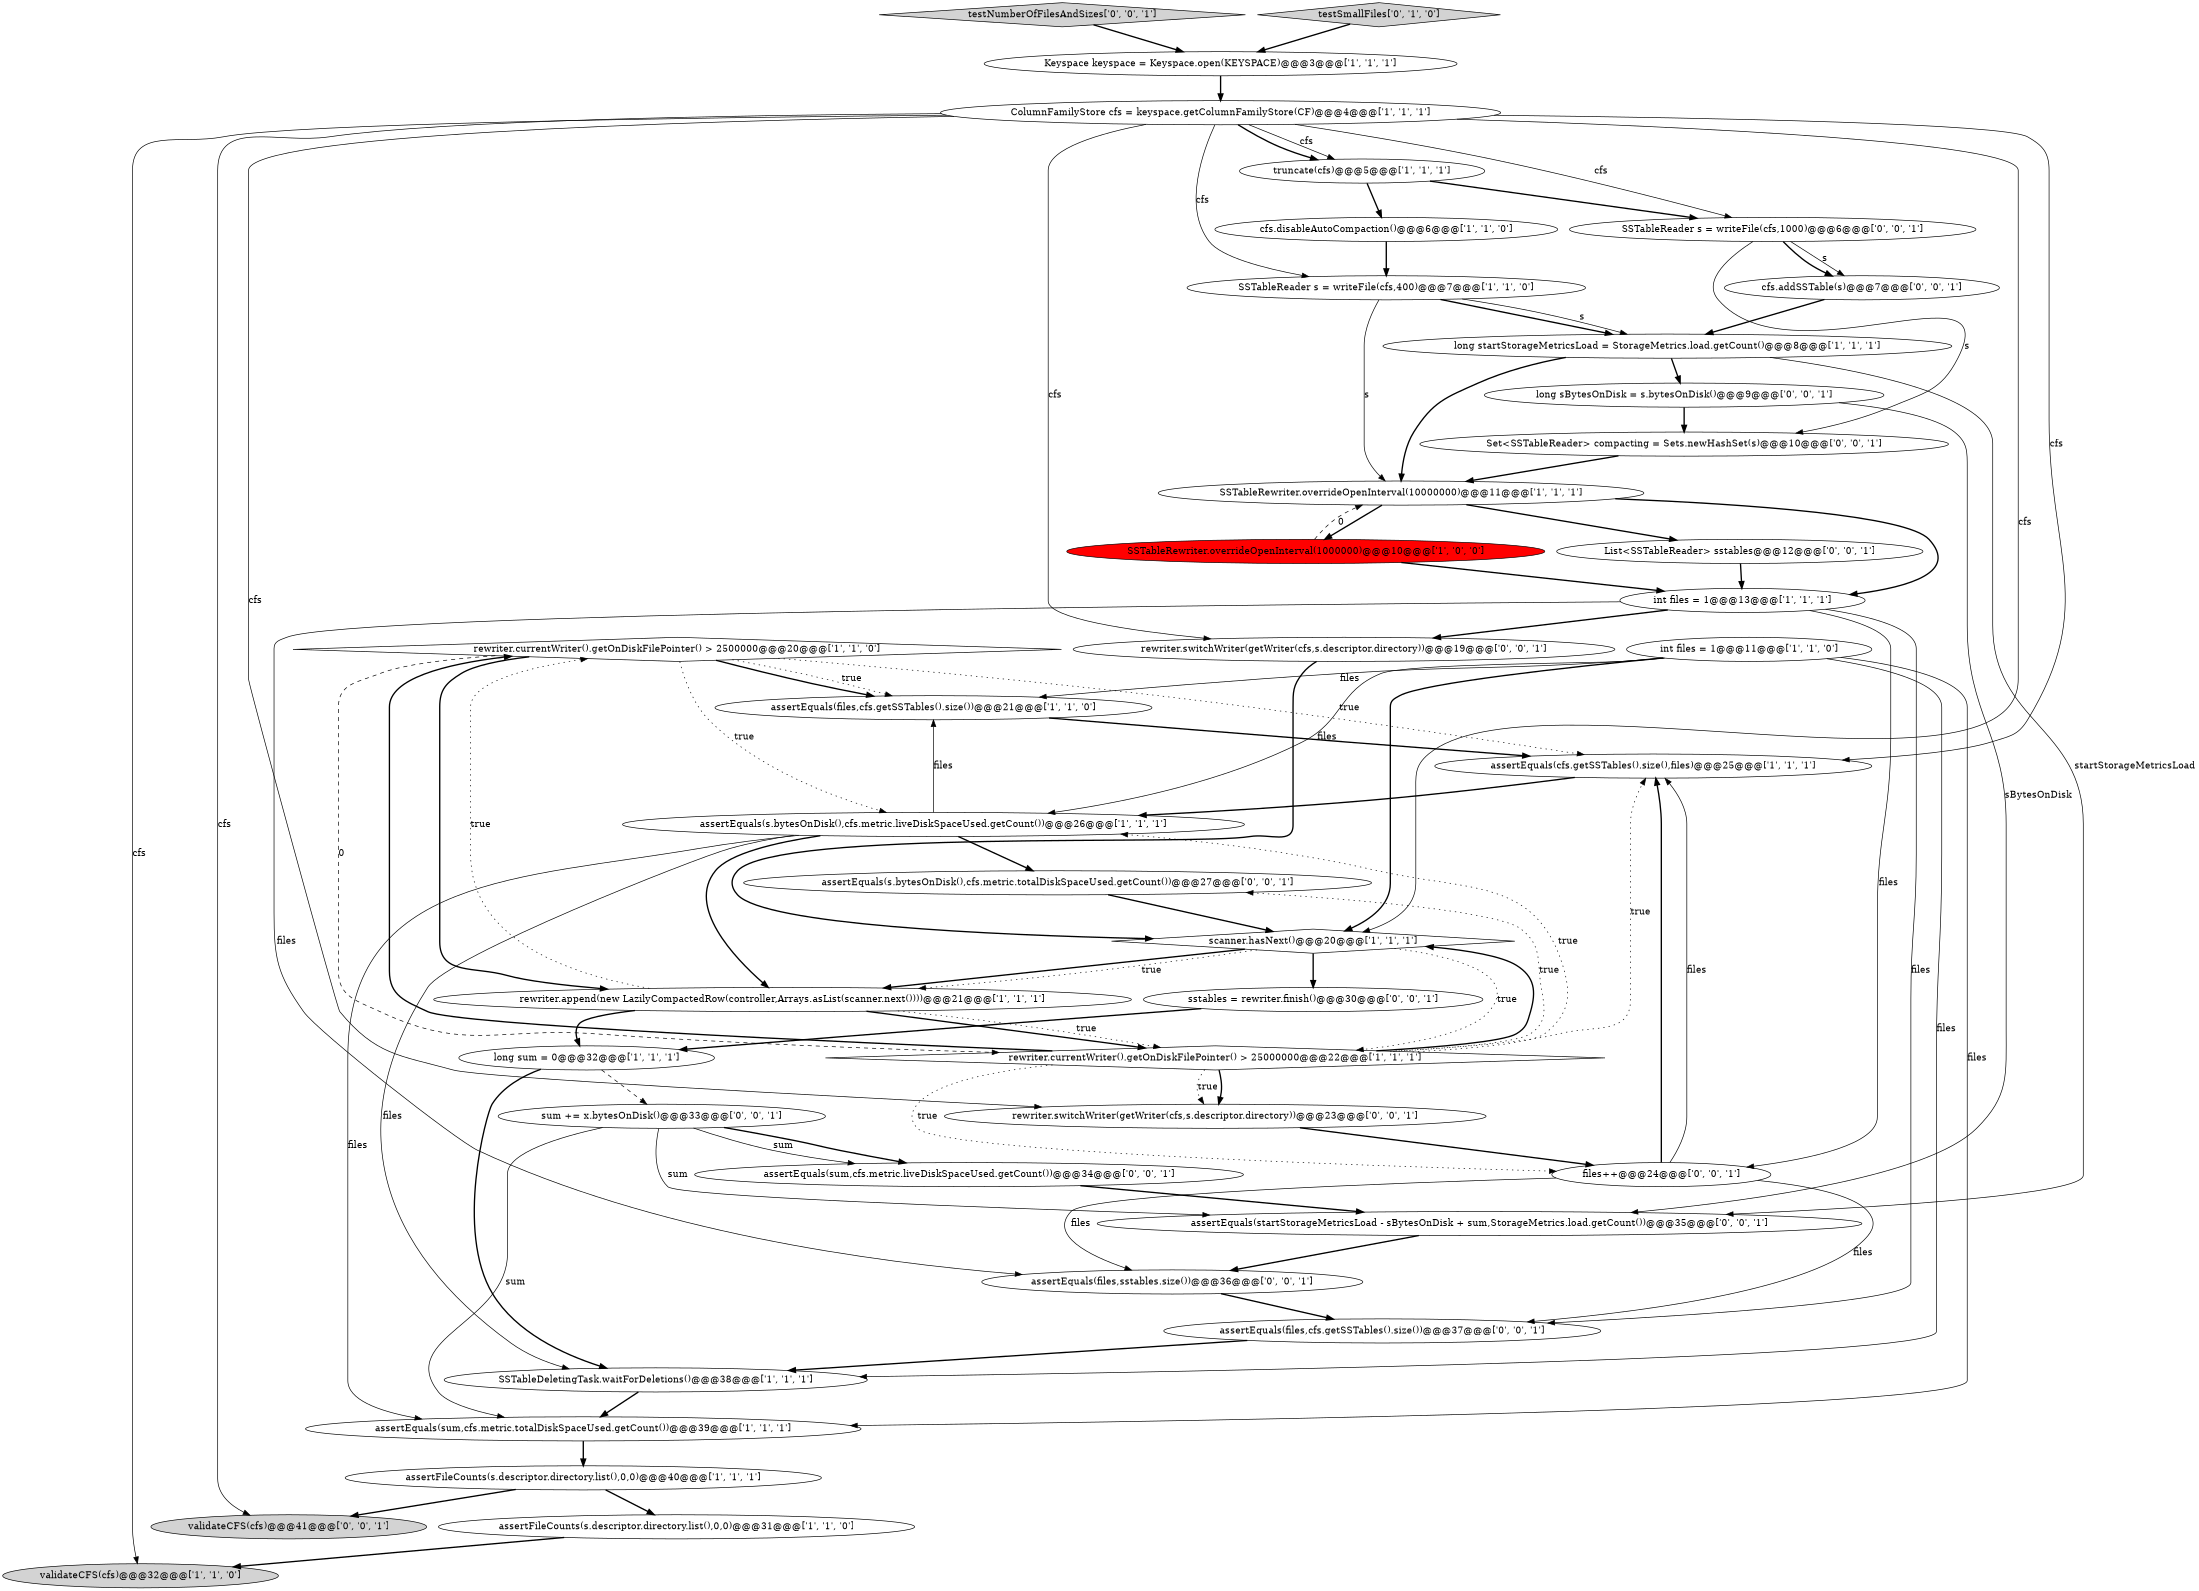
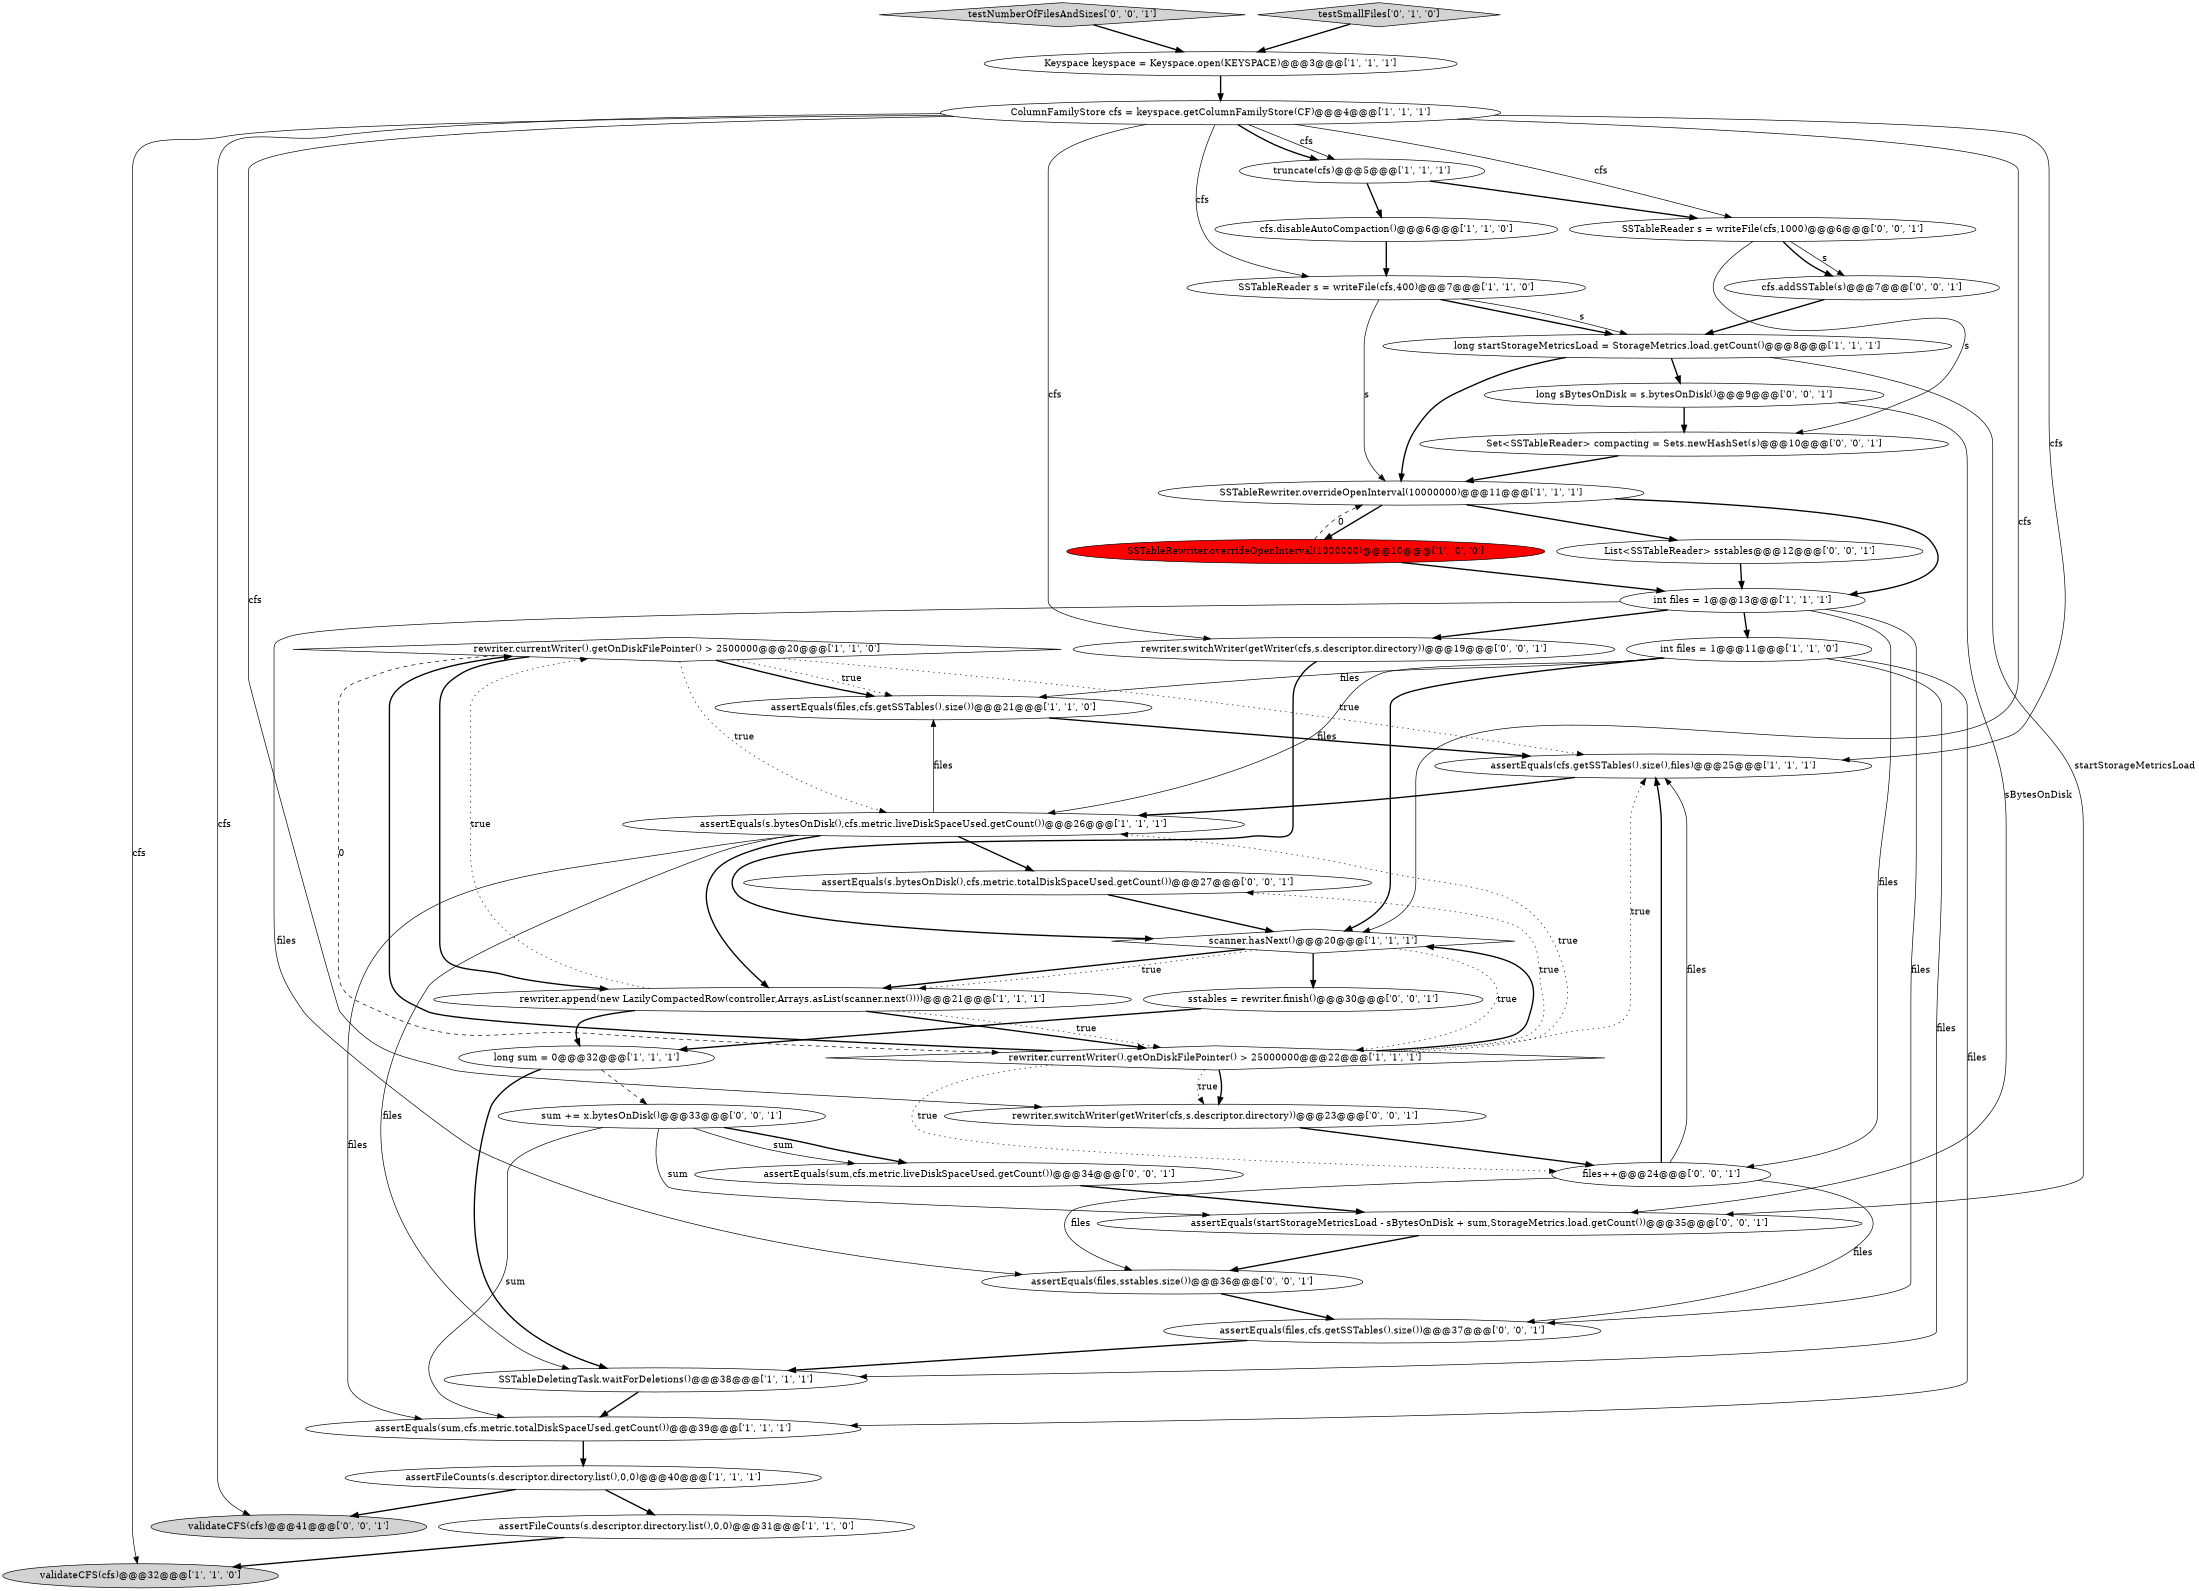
none -> (1745, 622)
